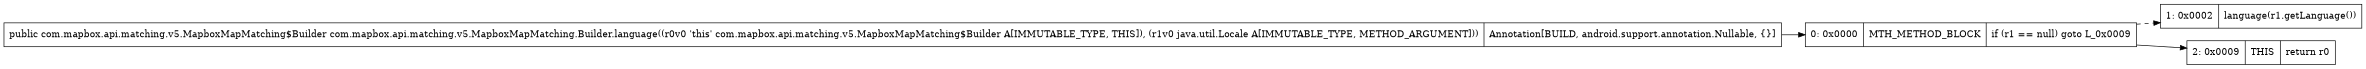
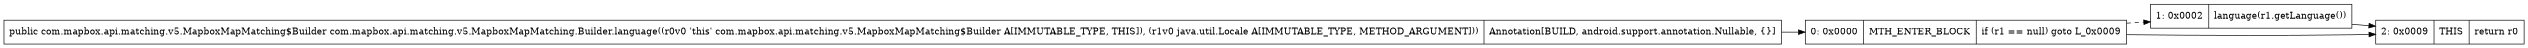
none -> (2360, 25)
(1925, 34) -> (1920, 32)
